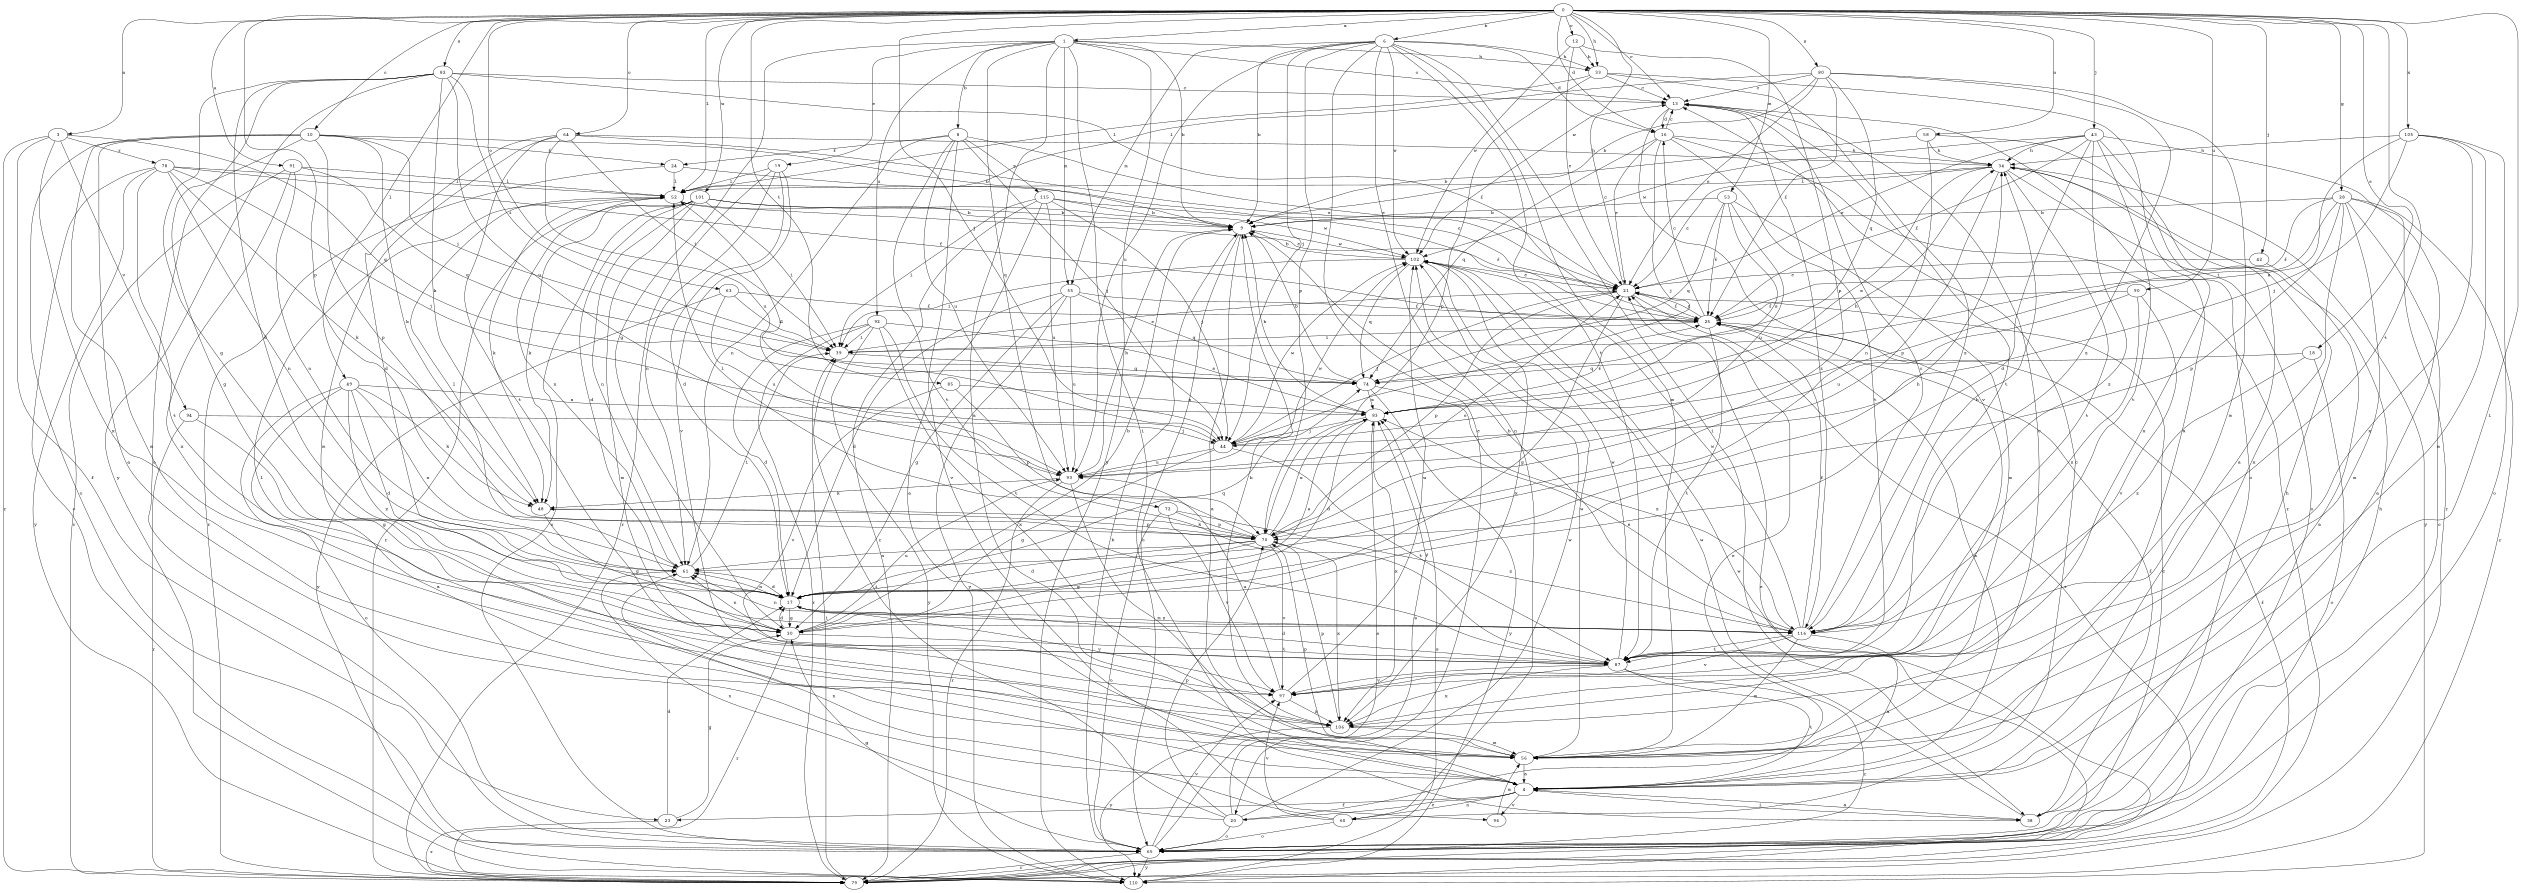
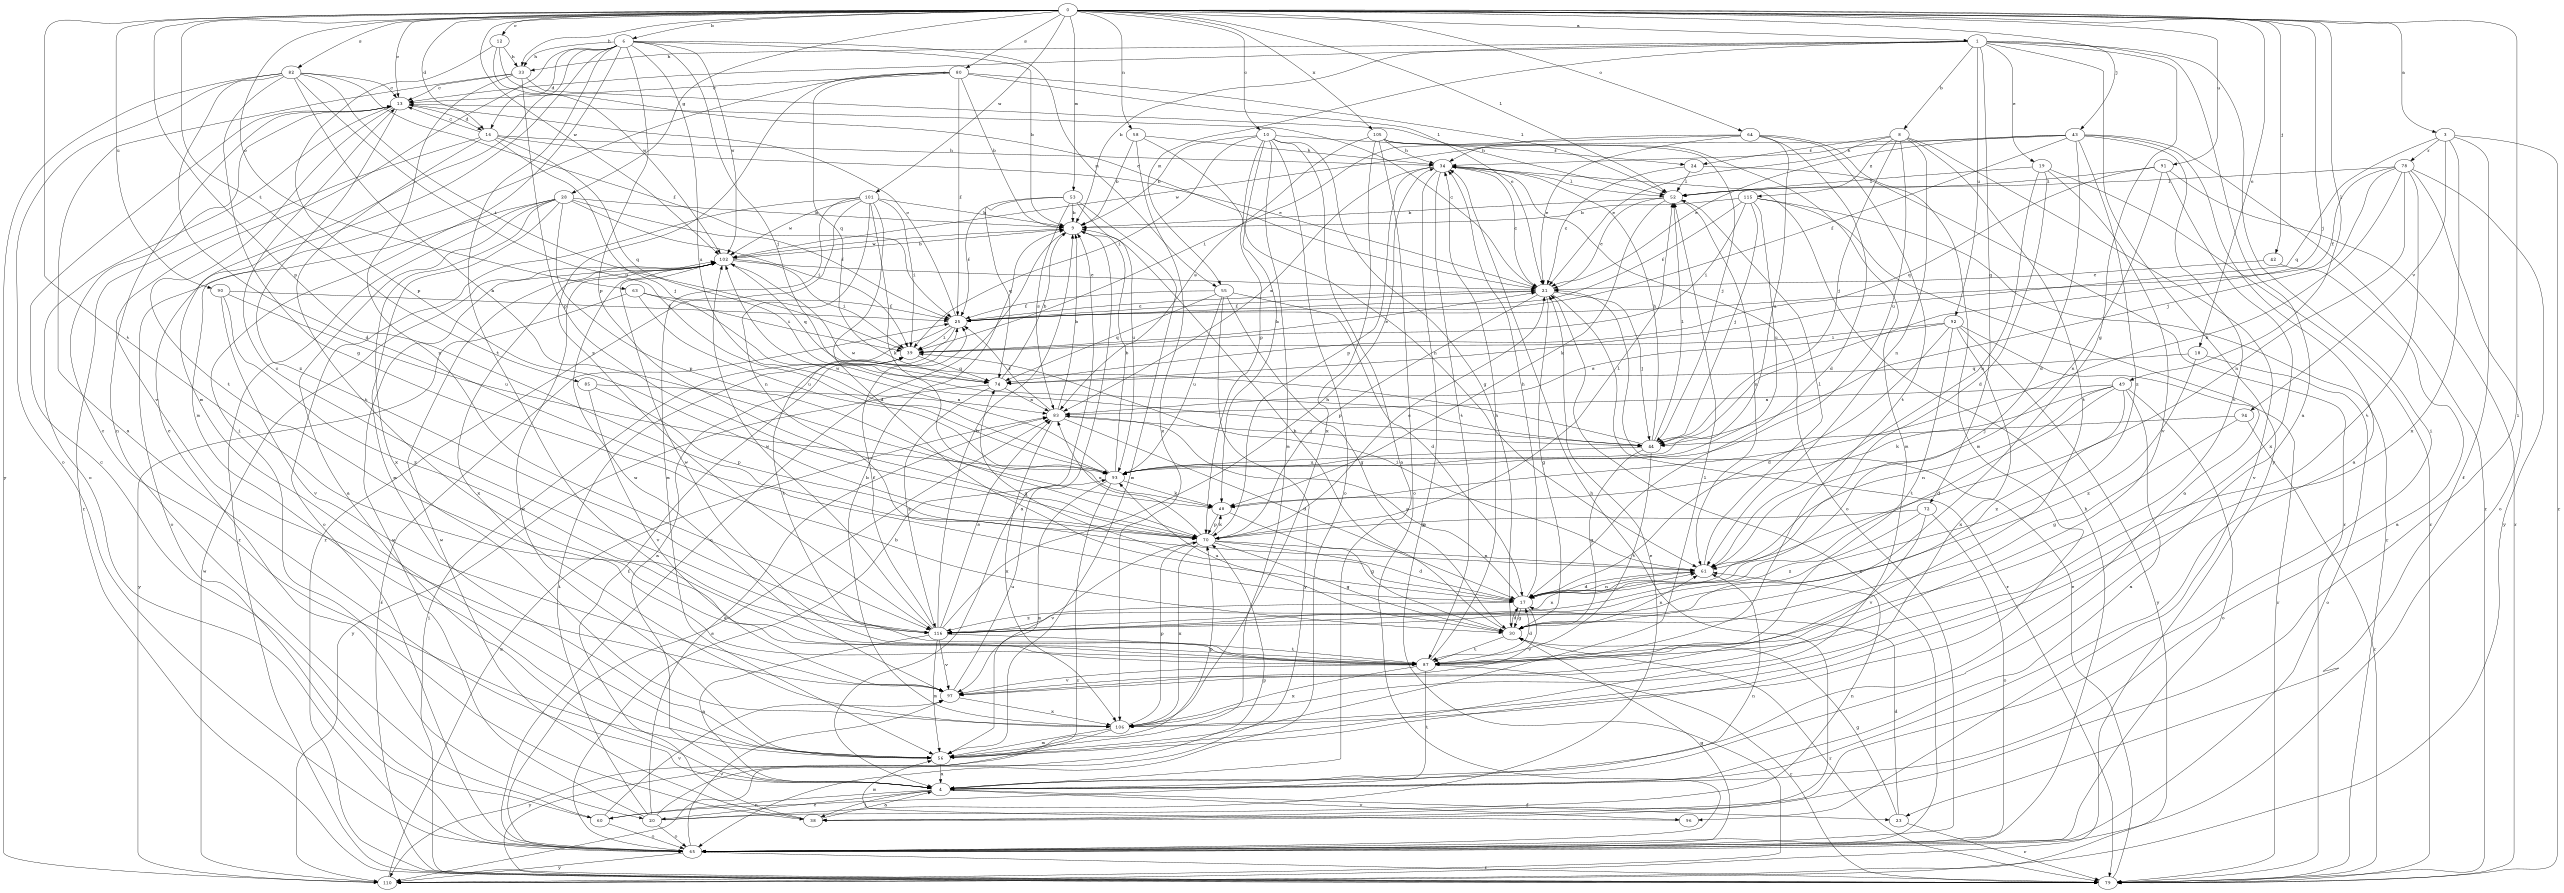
(1673, 233) -> (725, 139)
none -> (1495, 409)
